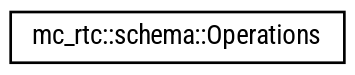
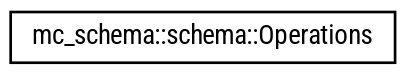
(178, 37) -> (203, 37)
